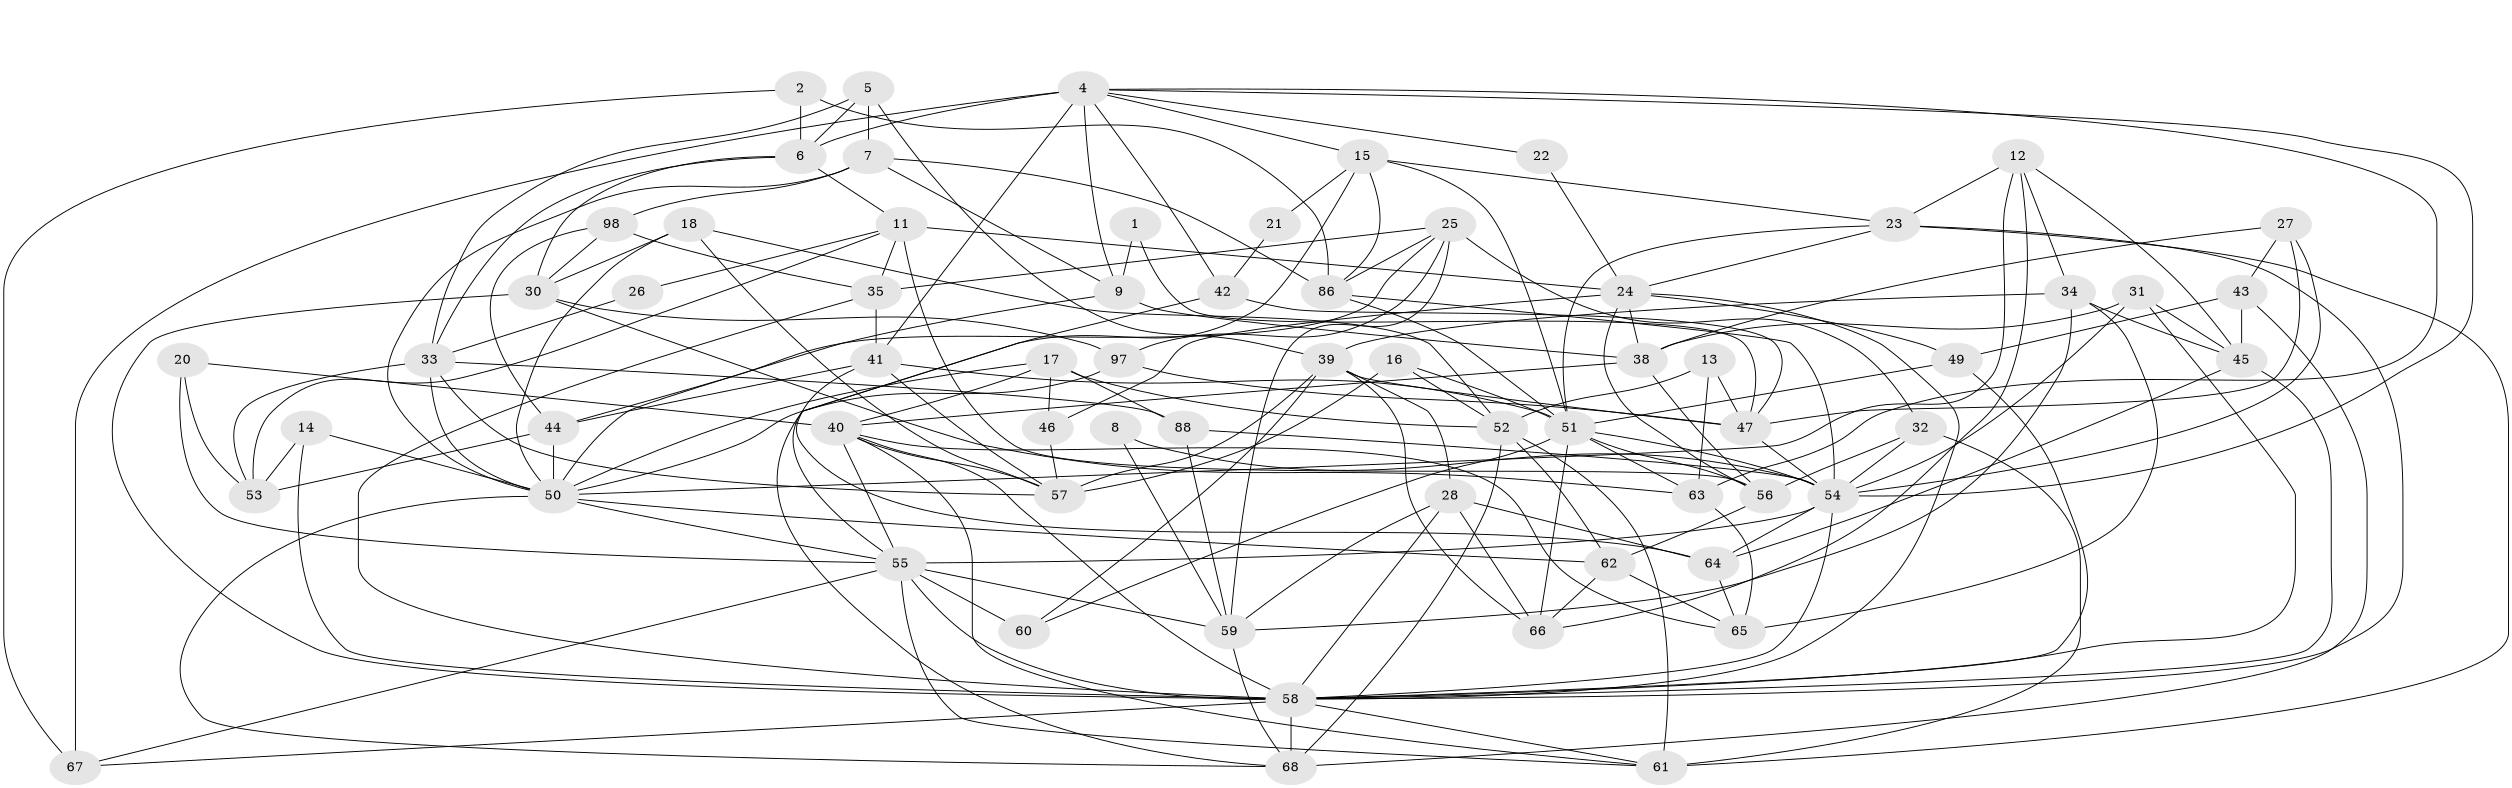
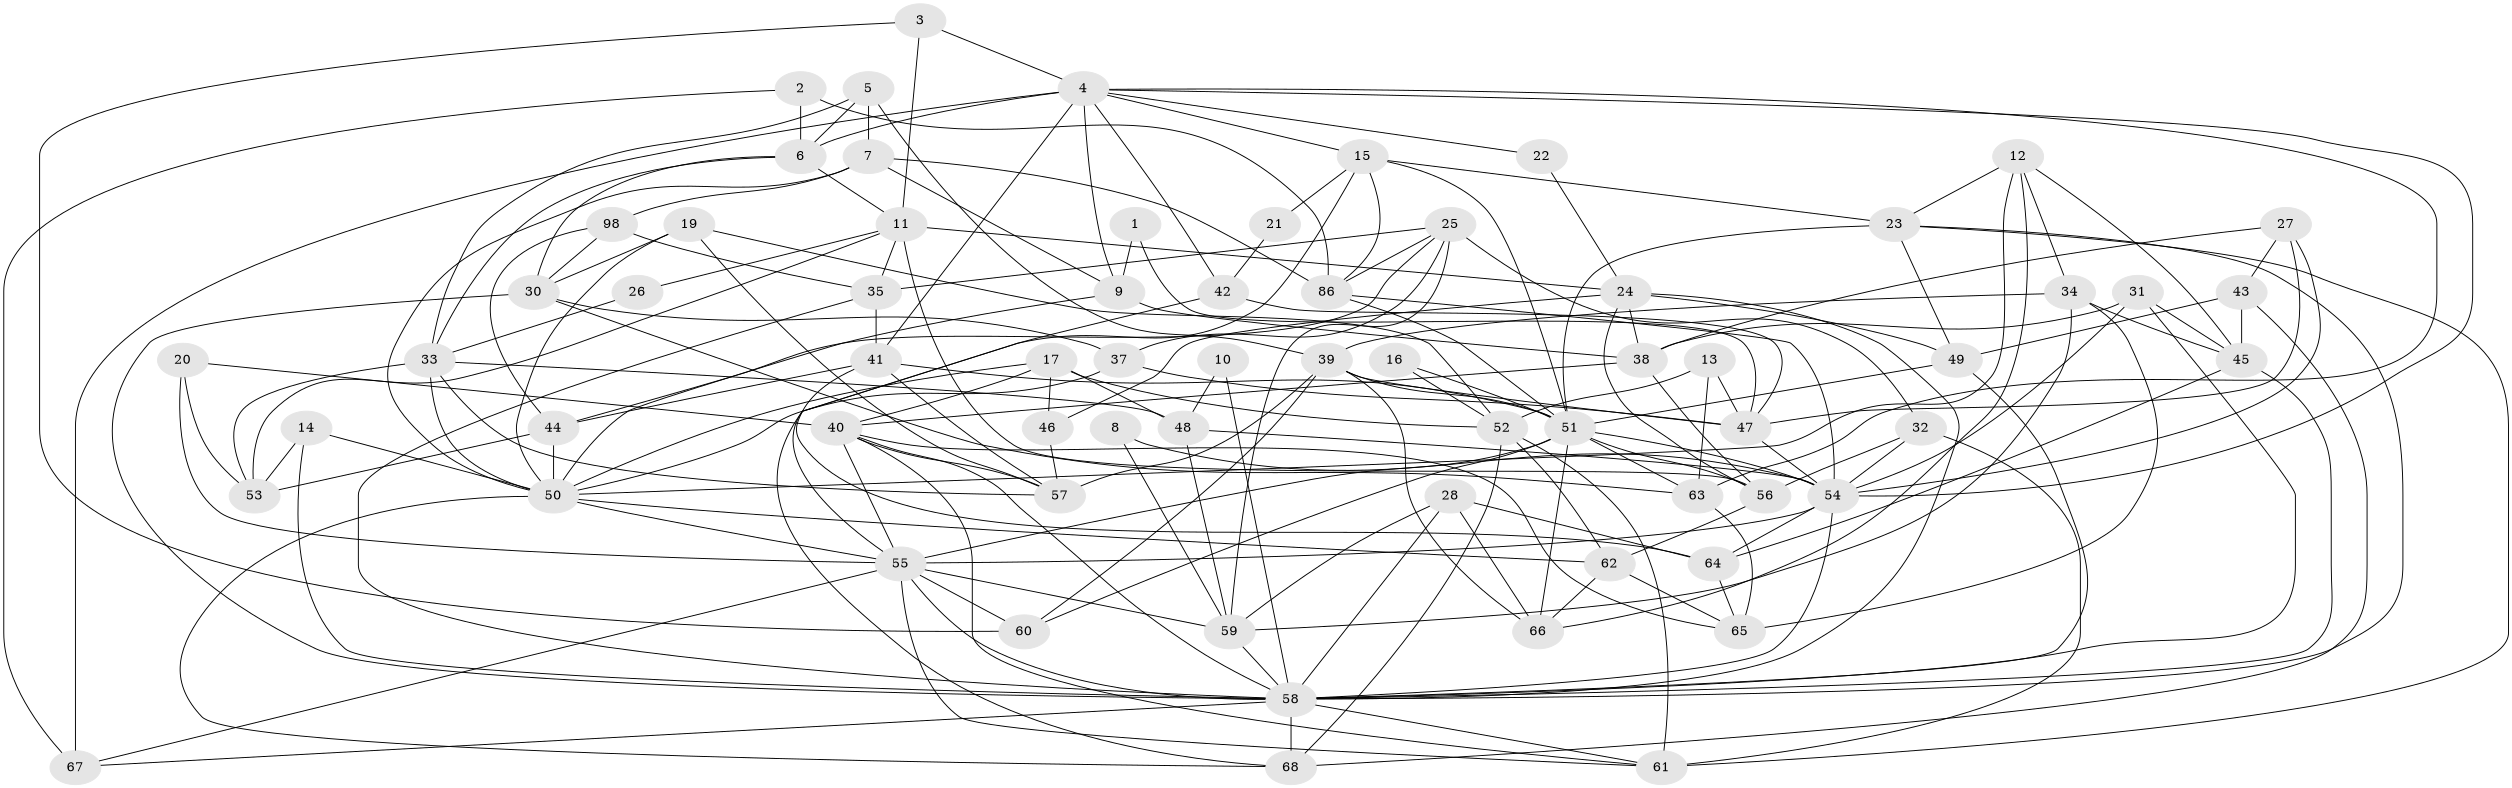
none -> (920, 21)
(689, 224) -> (689, 224)
(1760, 258) -> (1924, 290)
(1119, 360) -> (1119, 360)
none -> (1223, 360)
(1420, 407) -> (1449, 394)
(1184, 428) -> (1184, 428)
(1232, 454) -> none
none -> (1237, 493)
(1254, 711) -> (1260, 666)
